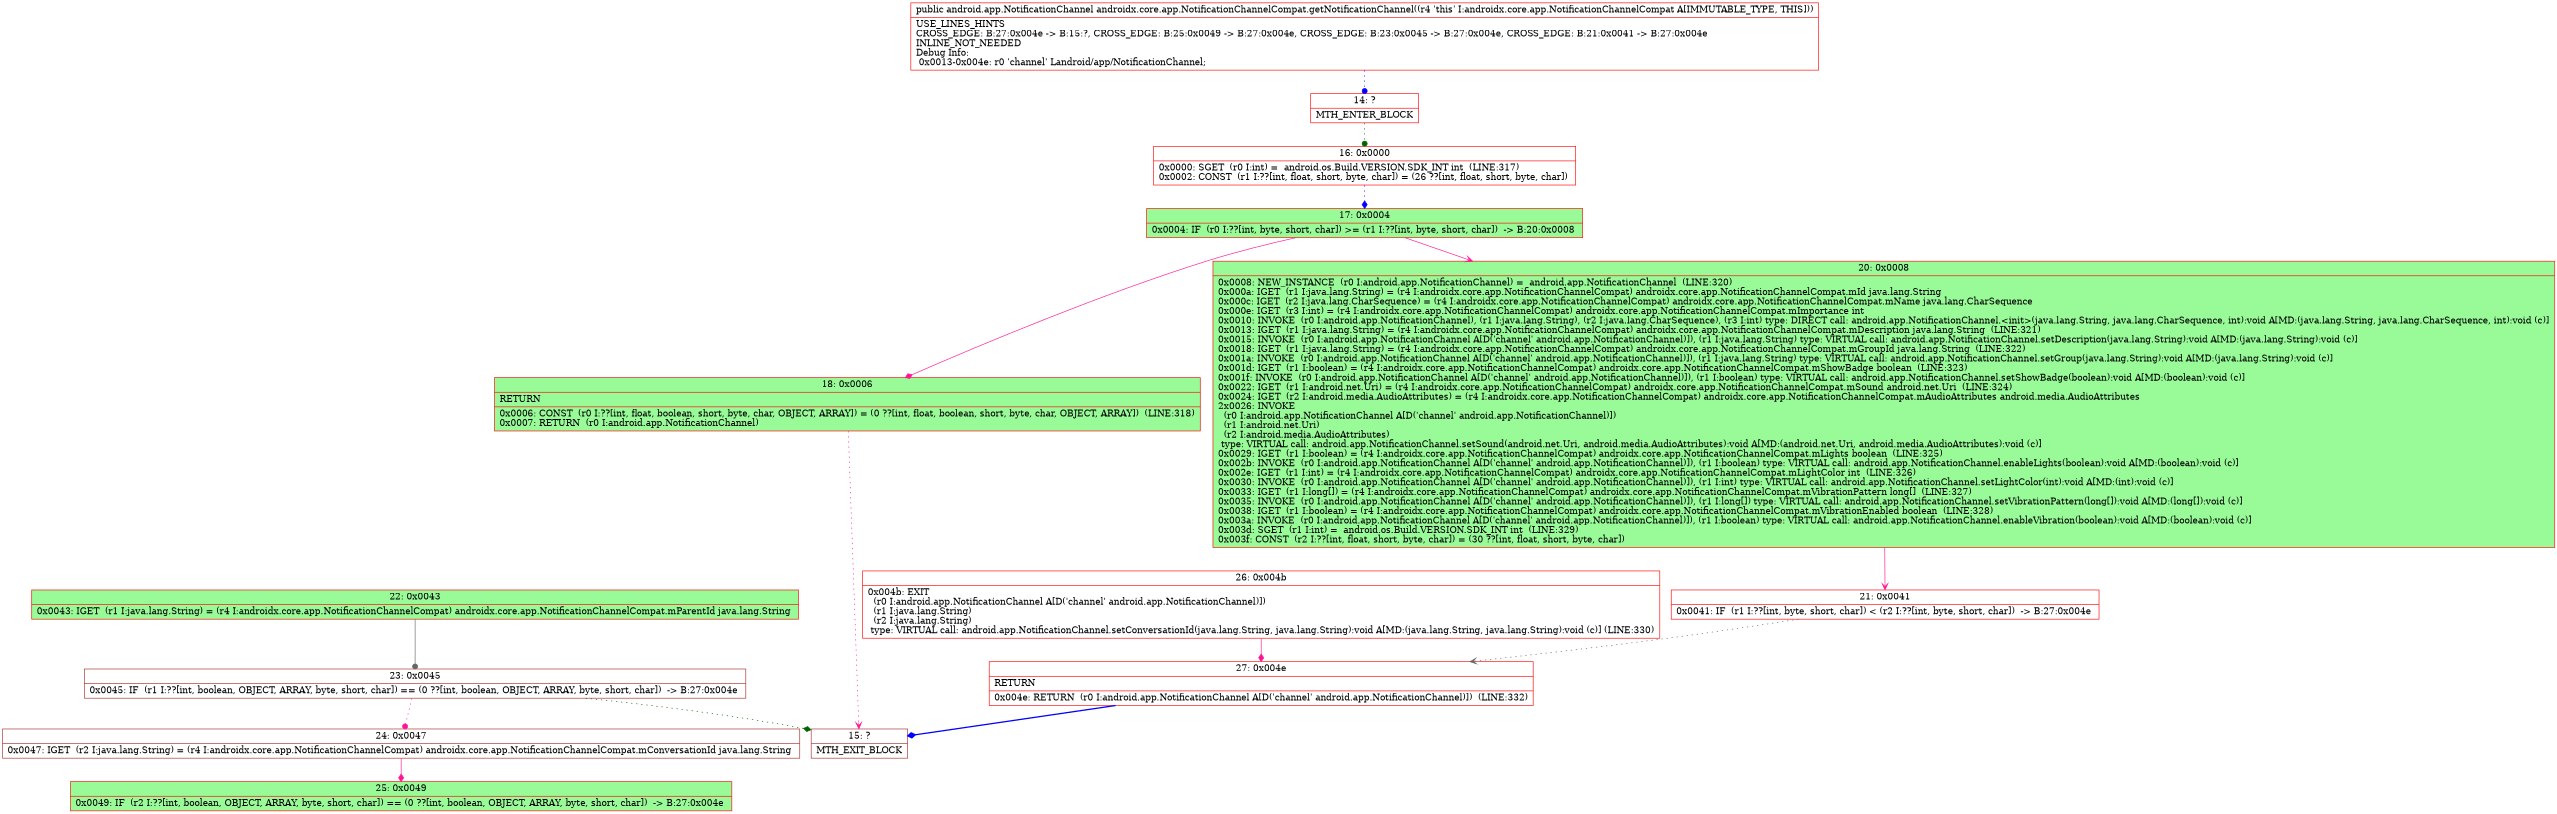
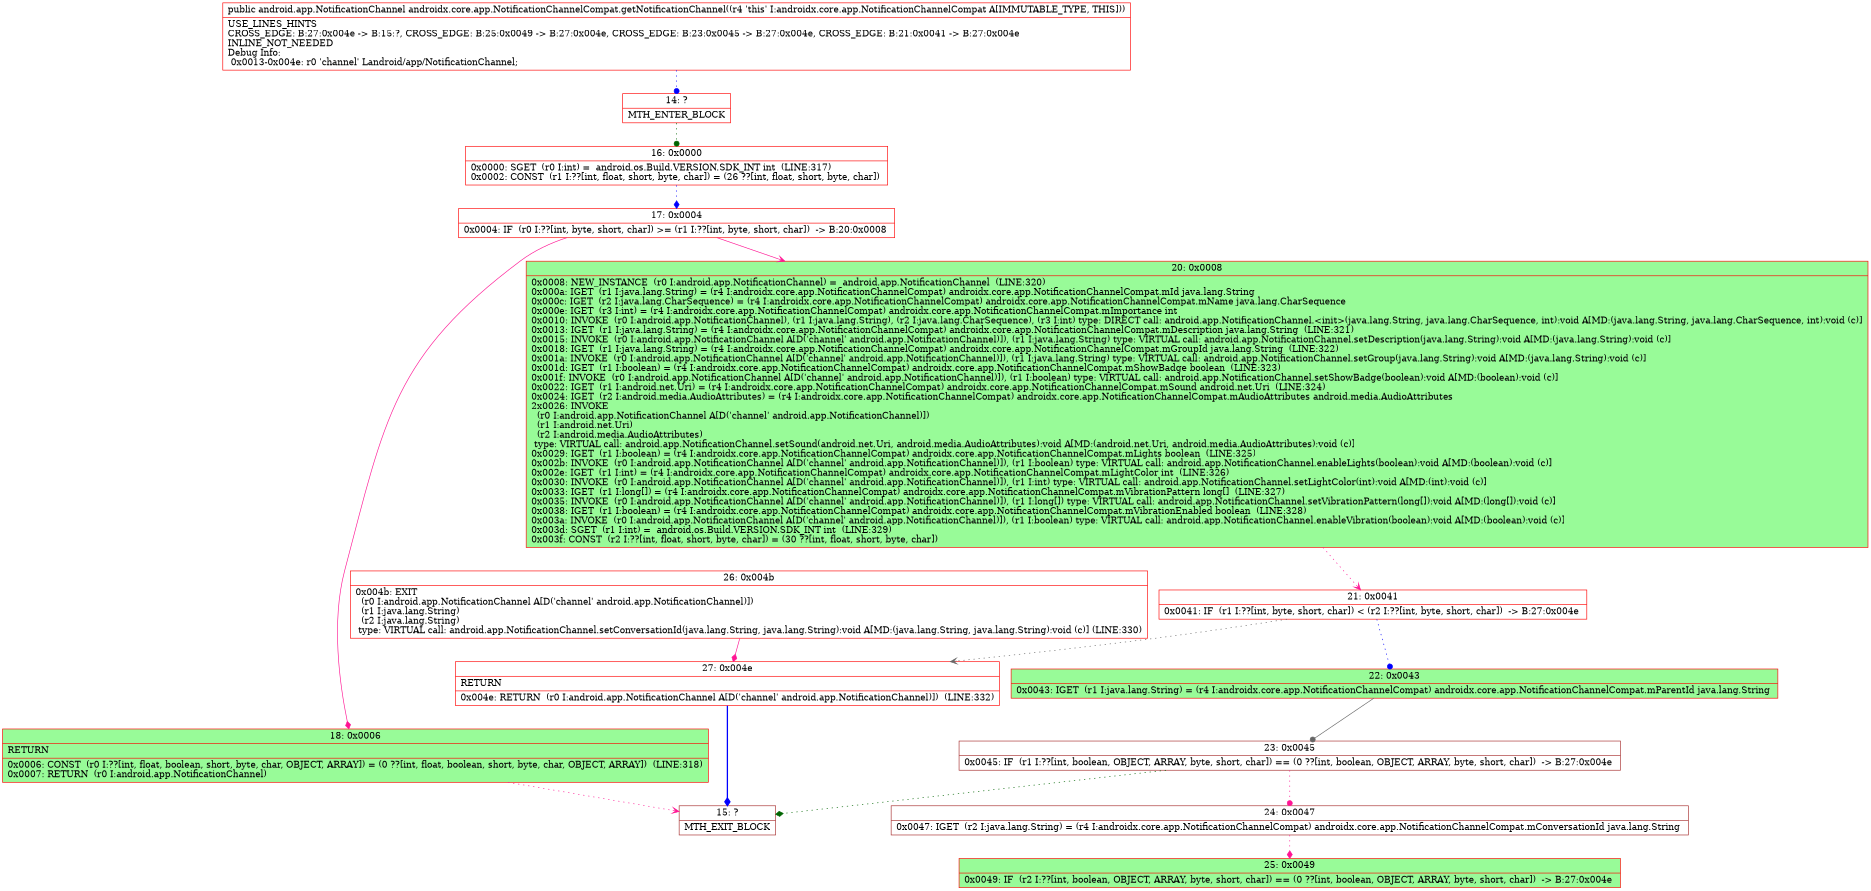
(1365, 223) -> (677, 223)
(1885, 565) -> (1340, 566)
none -> (1383, 642)
(401, 766) -> (1290, 843)
